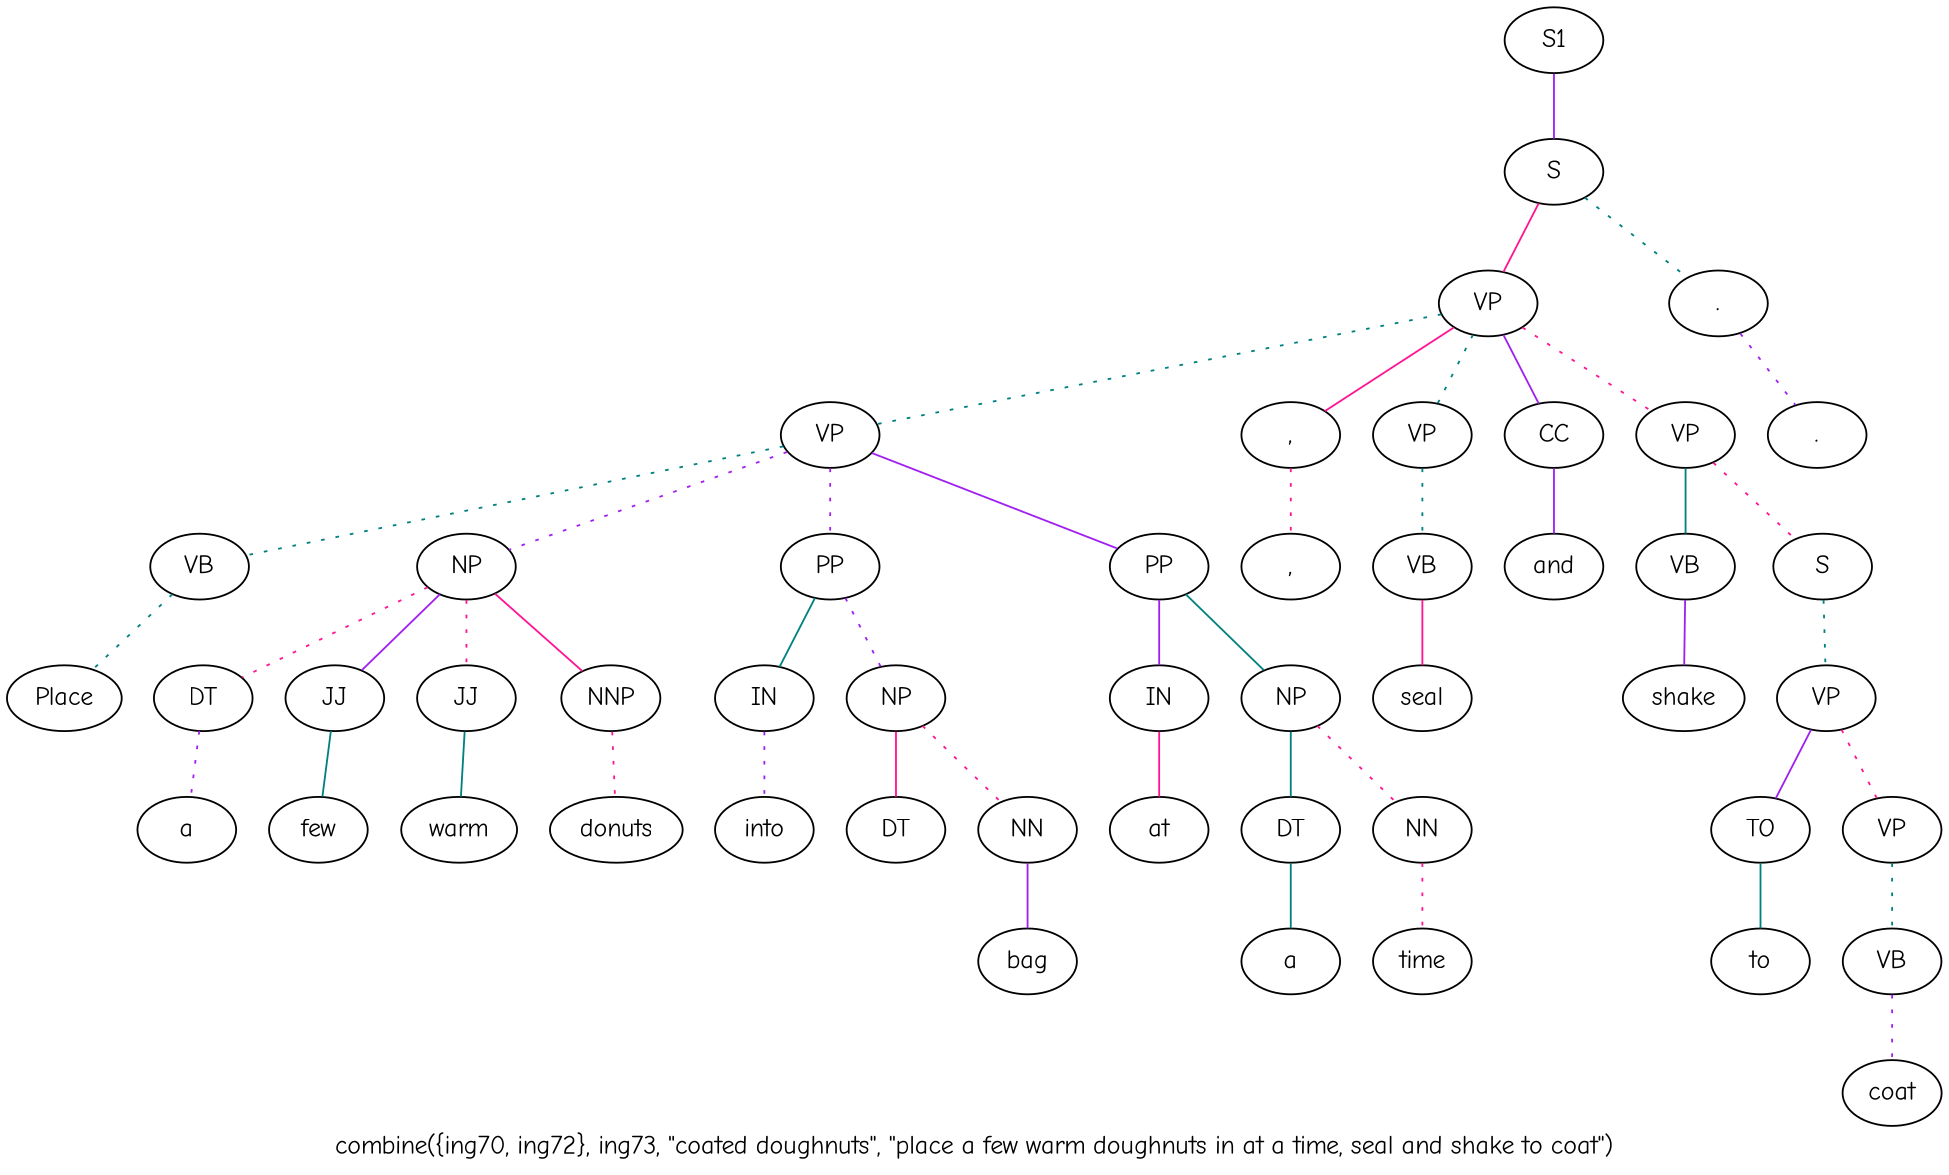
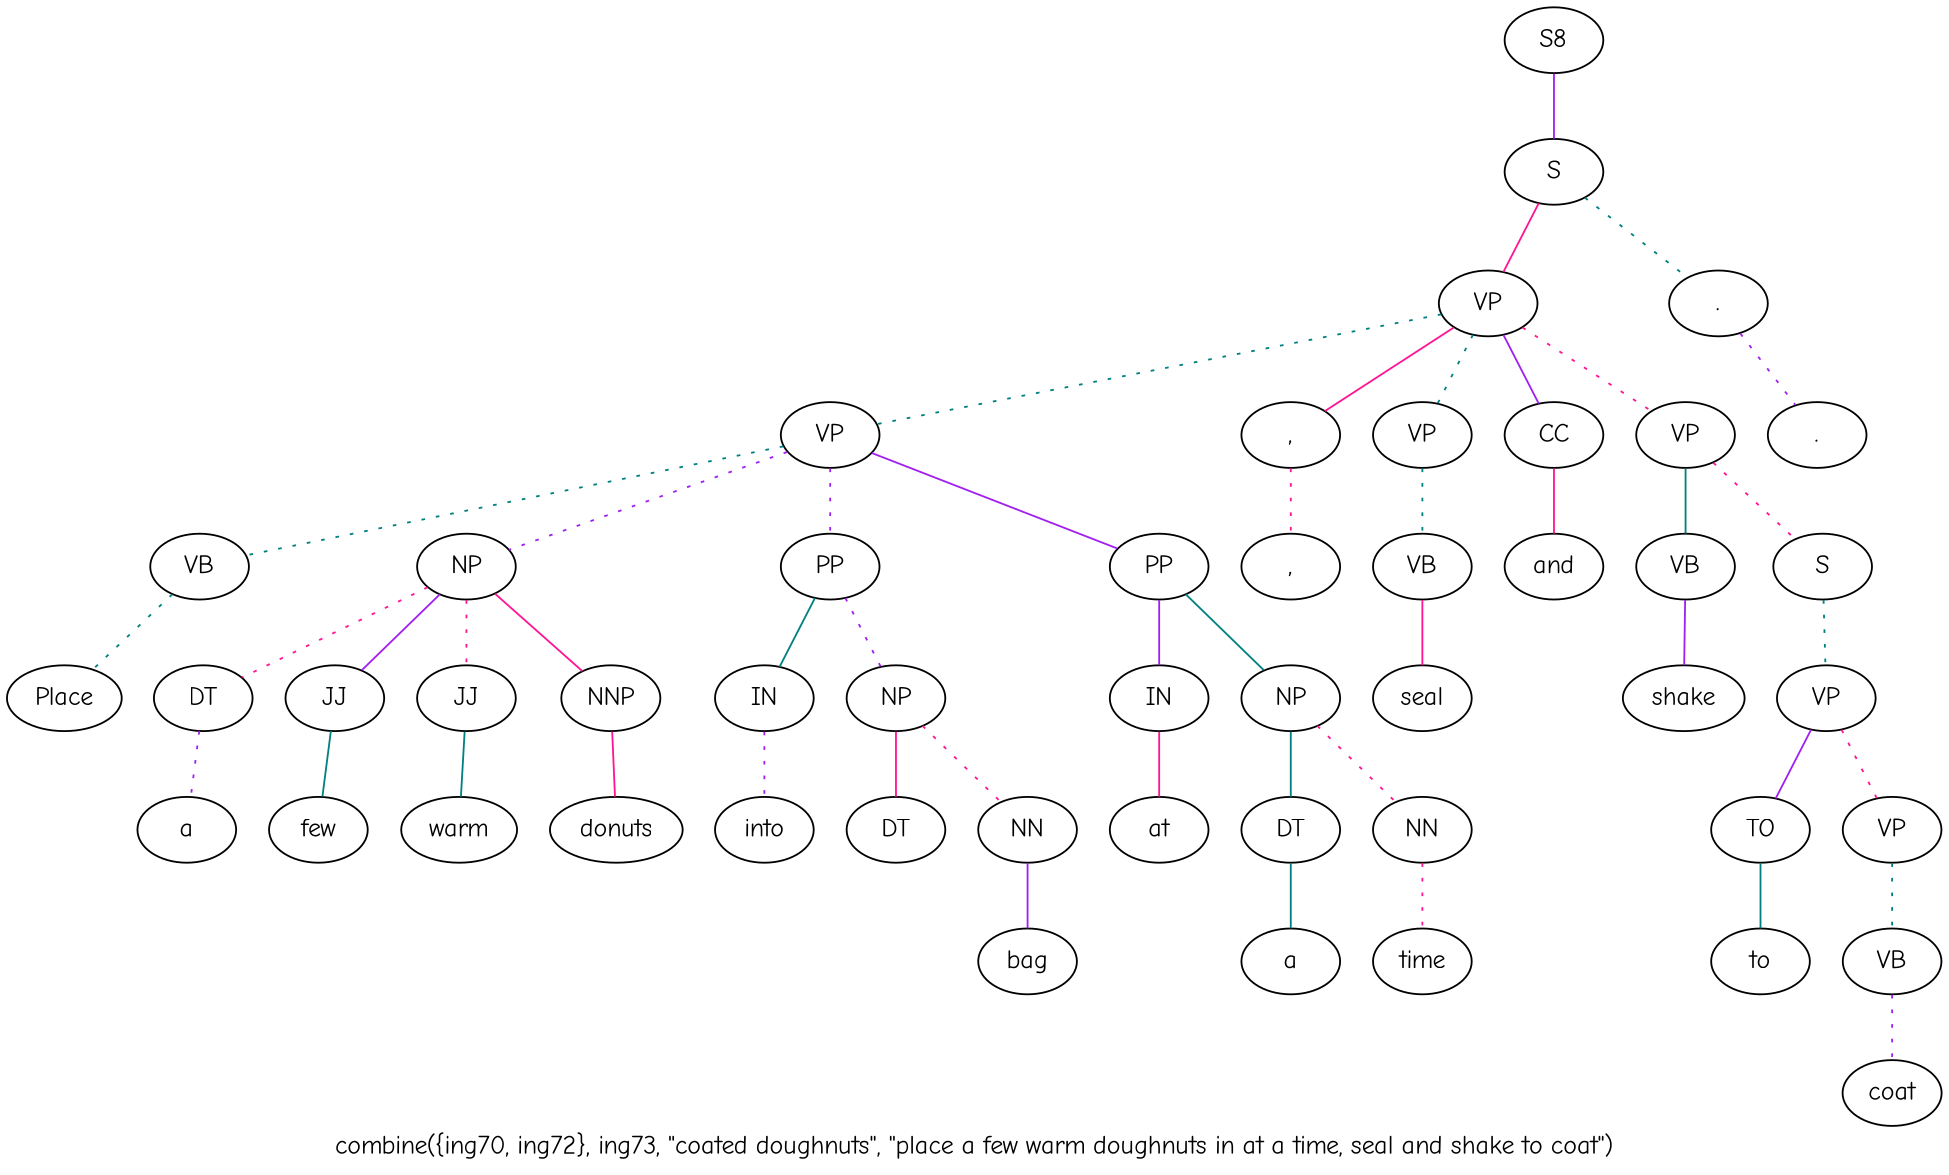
(1554, 40) -> (1554, 40)
(1554, 501) -> (1554, 501)
(614, 764) -> (614, 764)
